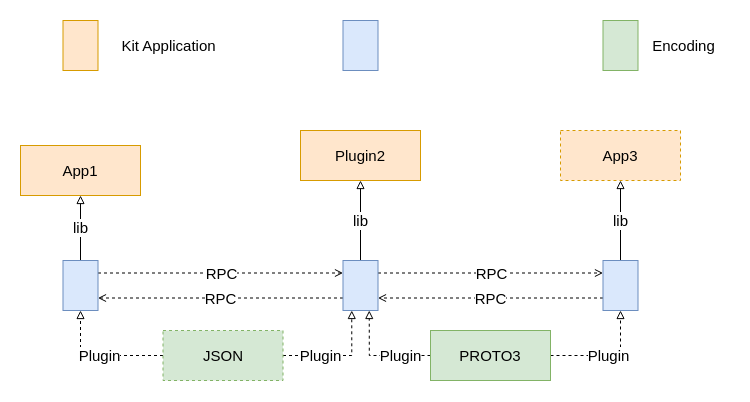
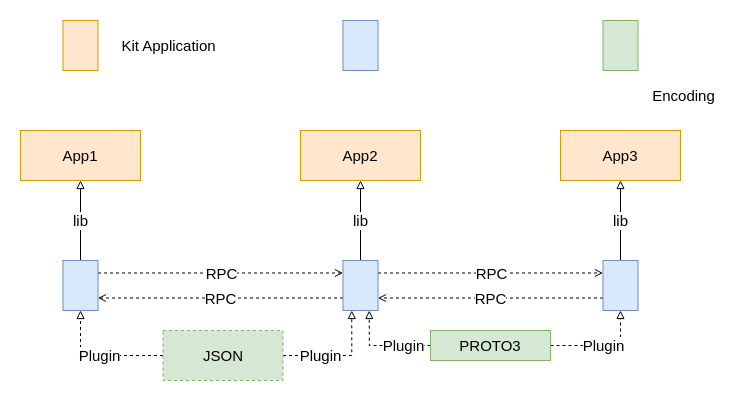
(683, 46) -> (683, 96)
(361, 156) -> (361, 156)
(621, 156) -> (621, 156)
(81, 171) -> (81, 156)
(491, 356) -> (491, 346)
